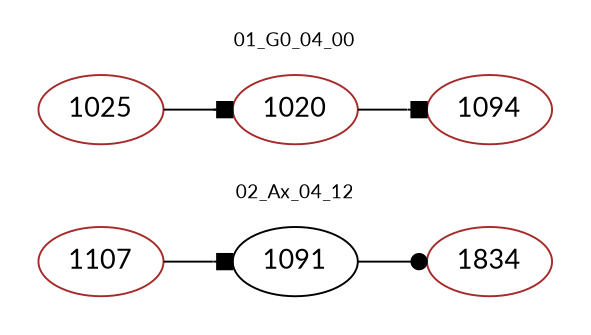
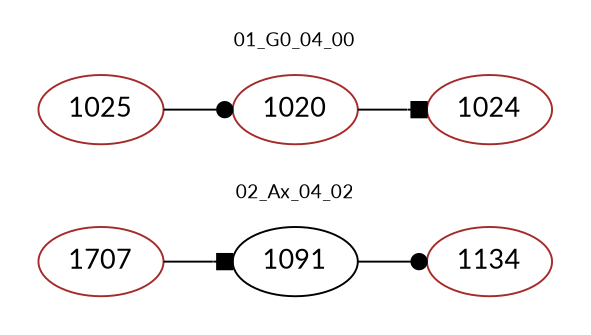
(190, 110) -> (190, 110)
(490, 110) -> (490, 110)
(295, 193) -> (295, 193)
(101, 262) -> (101, 262)
(490, 262) -> (490, 262)
